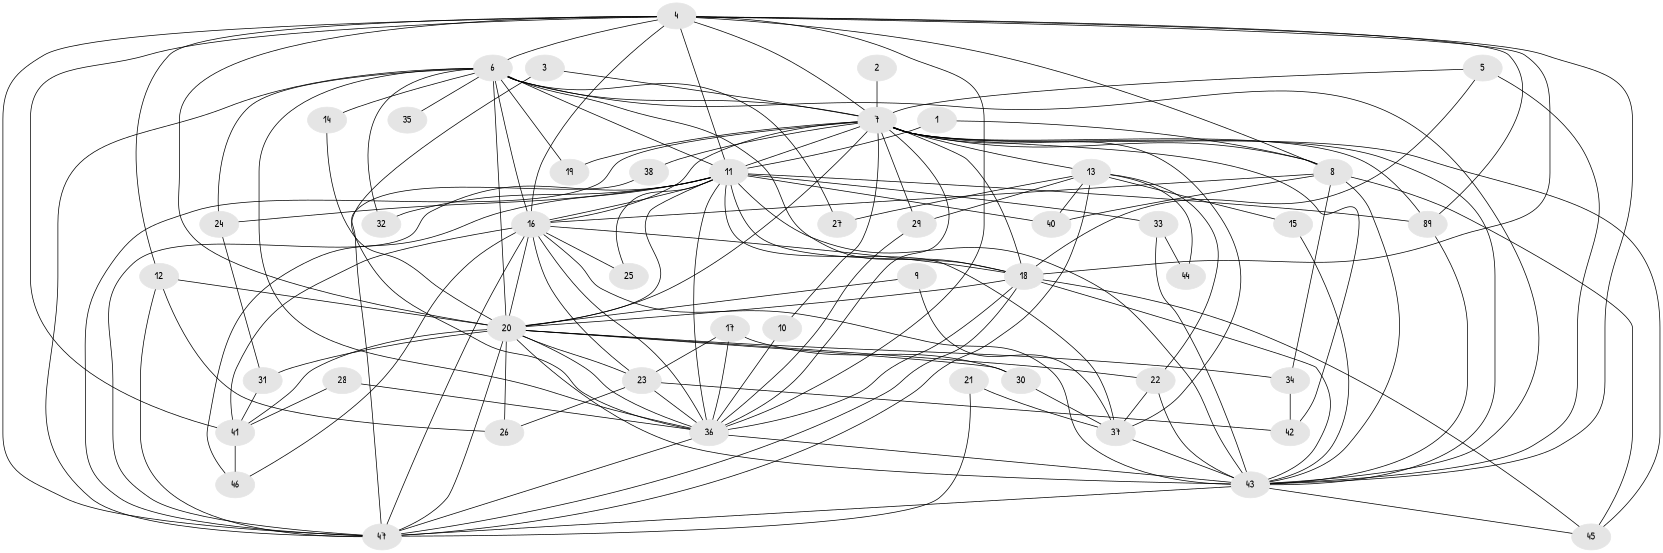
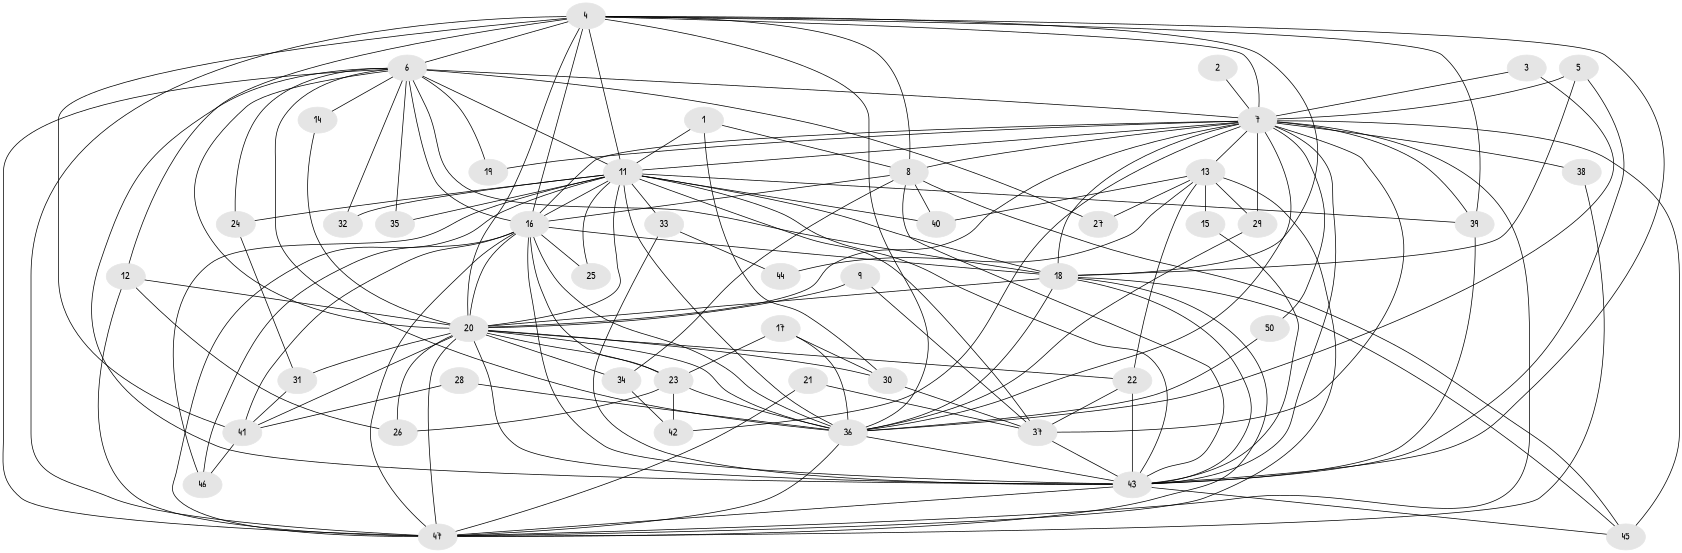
none -> (490, 203)
(1428, 224) -> (1475, 224)
none -> (749, 282)
(782, 329) -> (1270, 329)
